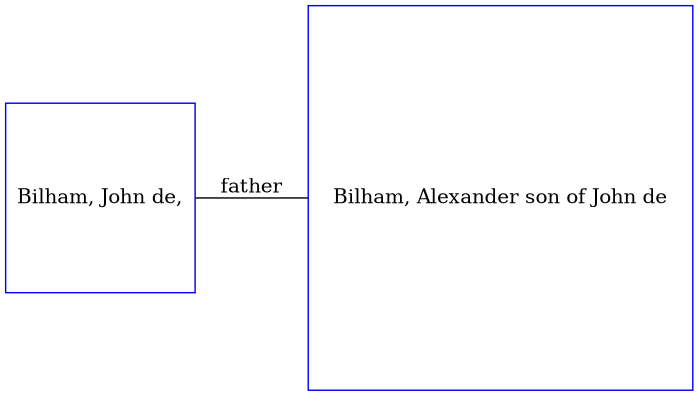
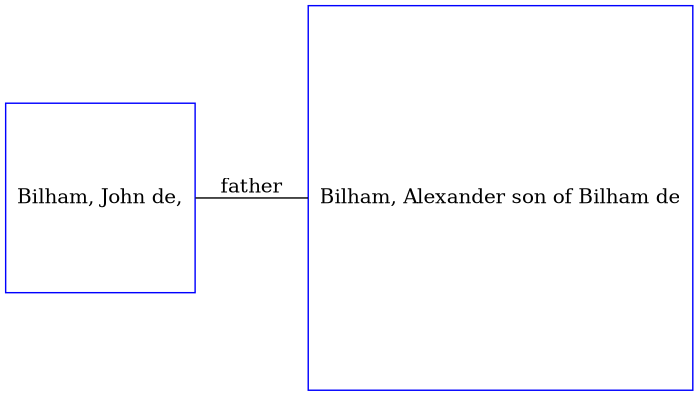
(501, 198) -> (501, 198)
